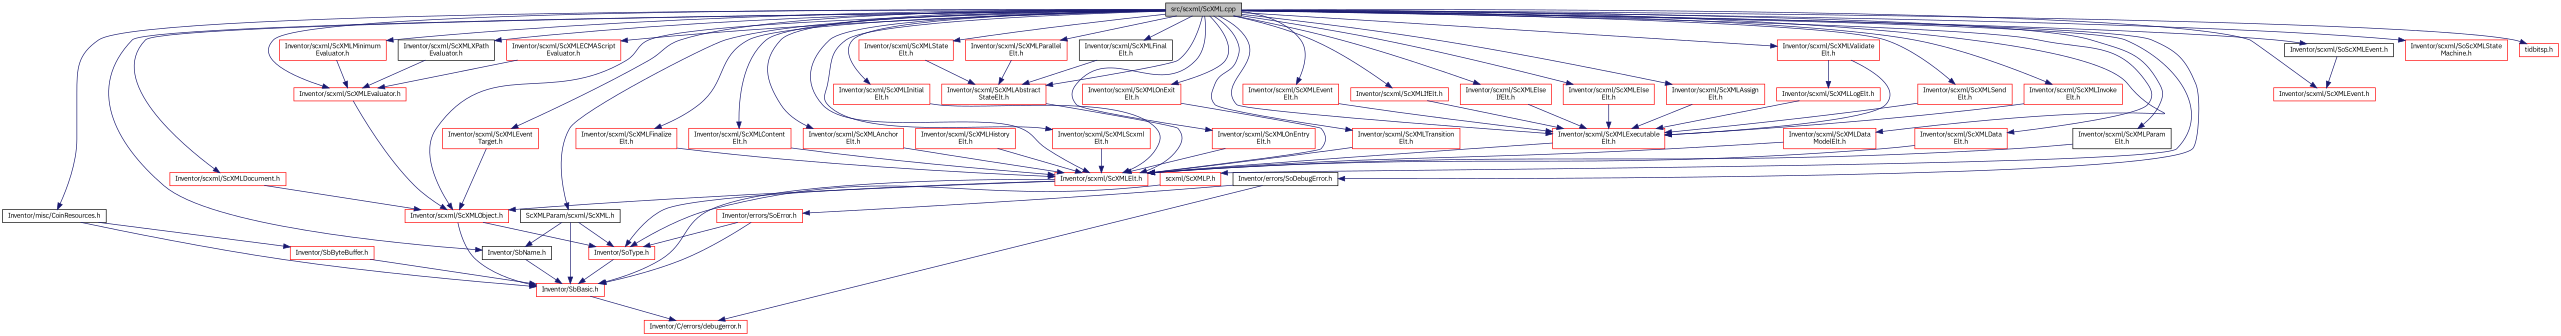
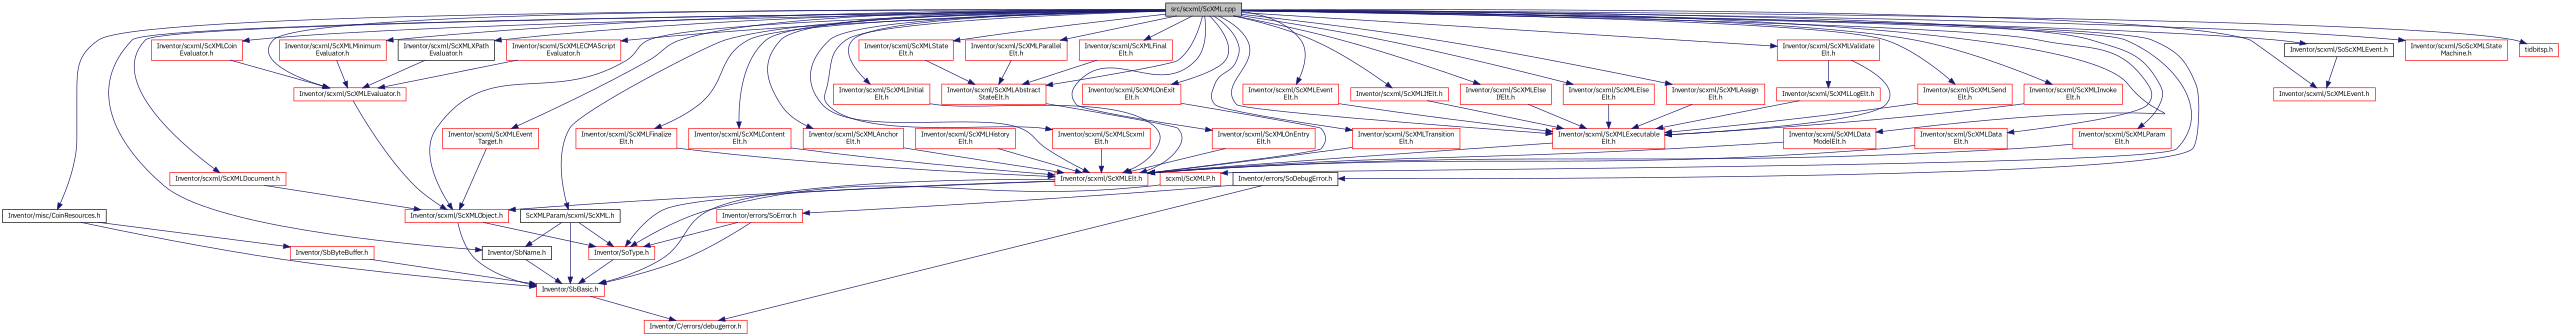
none -> (197, 50)
(1126, 50) -> (1126, 50)
(2122, 139) -> (2122, 139)
